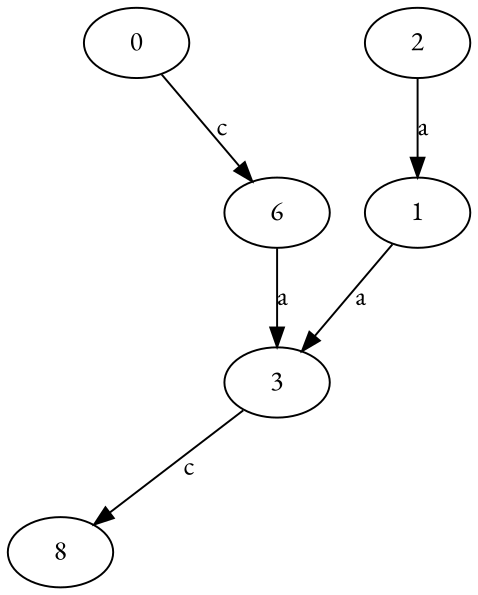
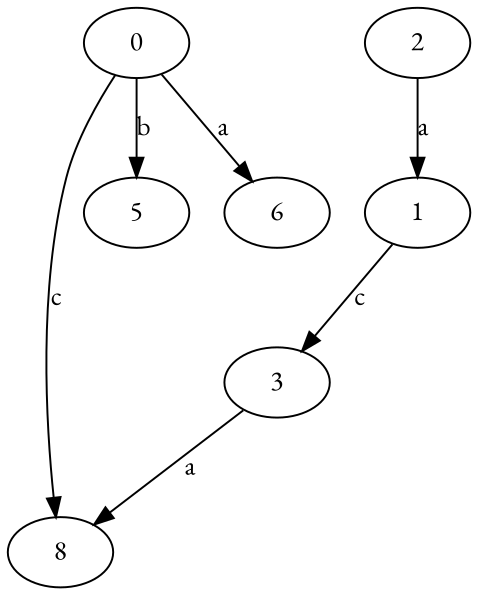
(223, 128) -> (223, 128)
none -> (137, 213)
none -> (50, 280)
(277, 288) -> none
(361, 298) -> (361, 298)
(190, 467) -> (190, 467)
